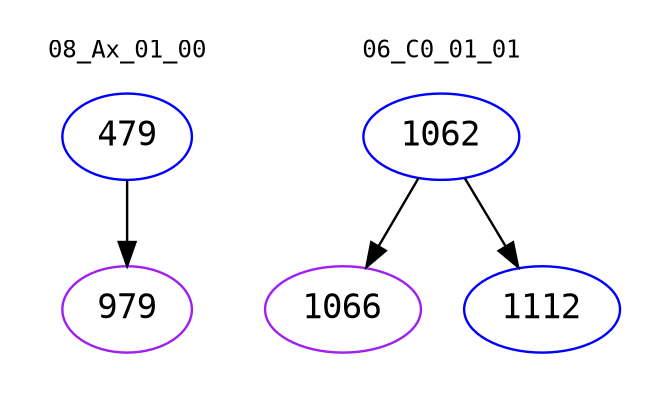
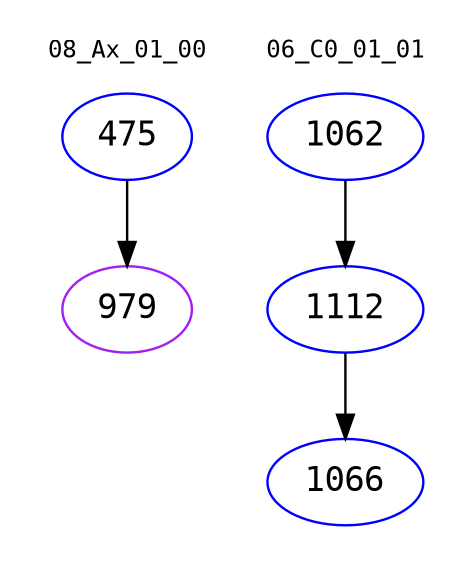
(127, 137) -> (127, 137)
(399, 212) -> (345, 384)
(343, 309) -> (345, 482)
